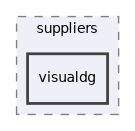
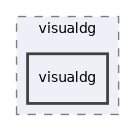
(68, 30) -> (68, 30)
